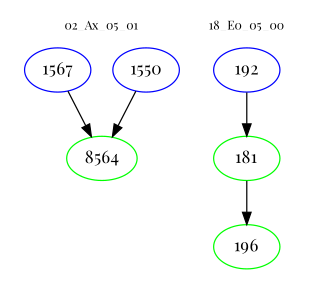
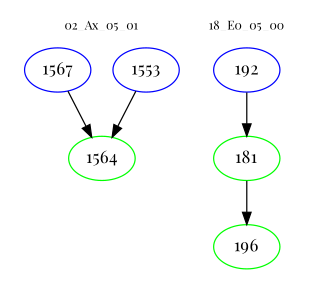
(146, 70) -> (146, 70)
(102, 158) -> (102, 158)
